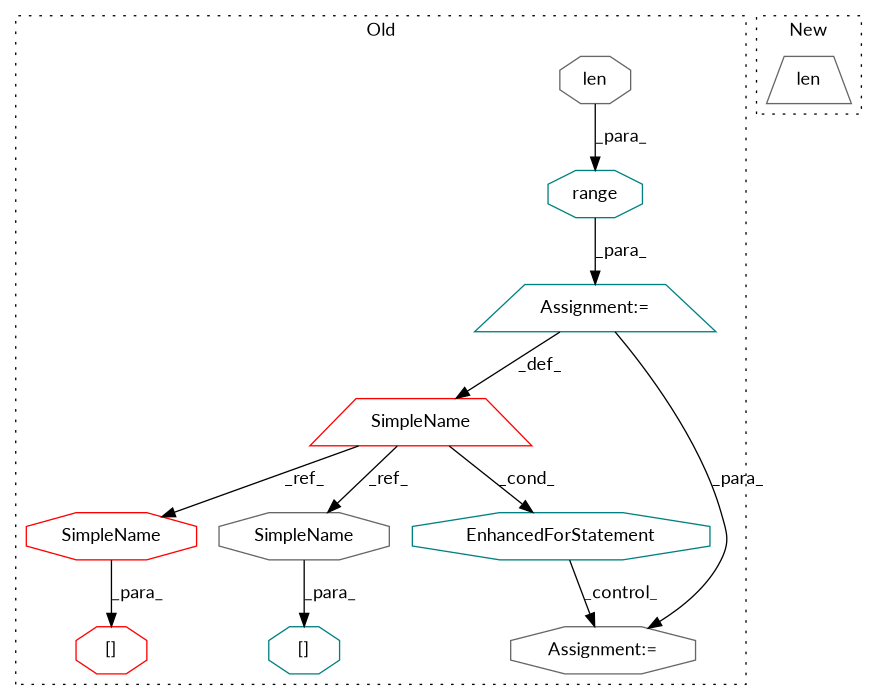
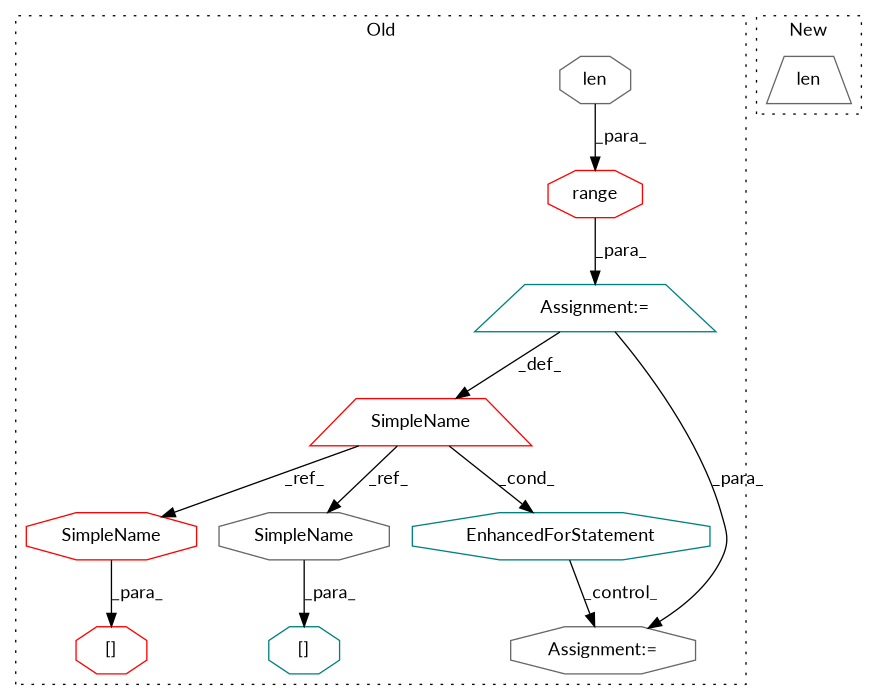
(595, 194) -> (595, 194)
